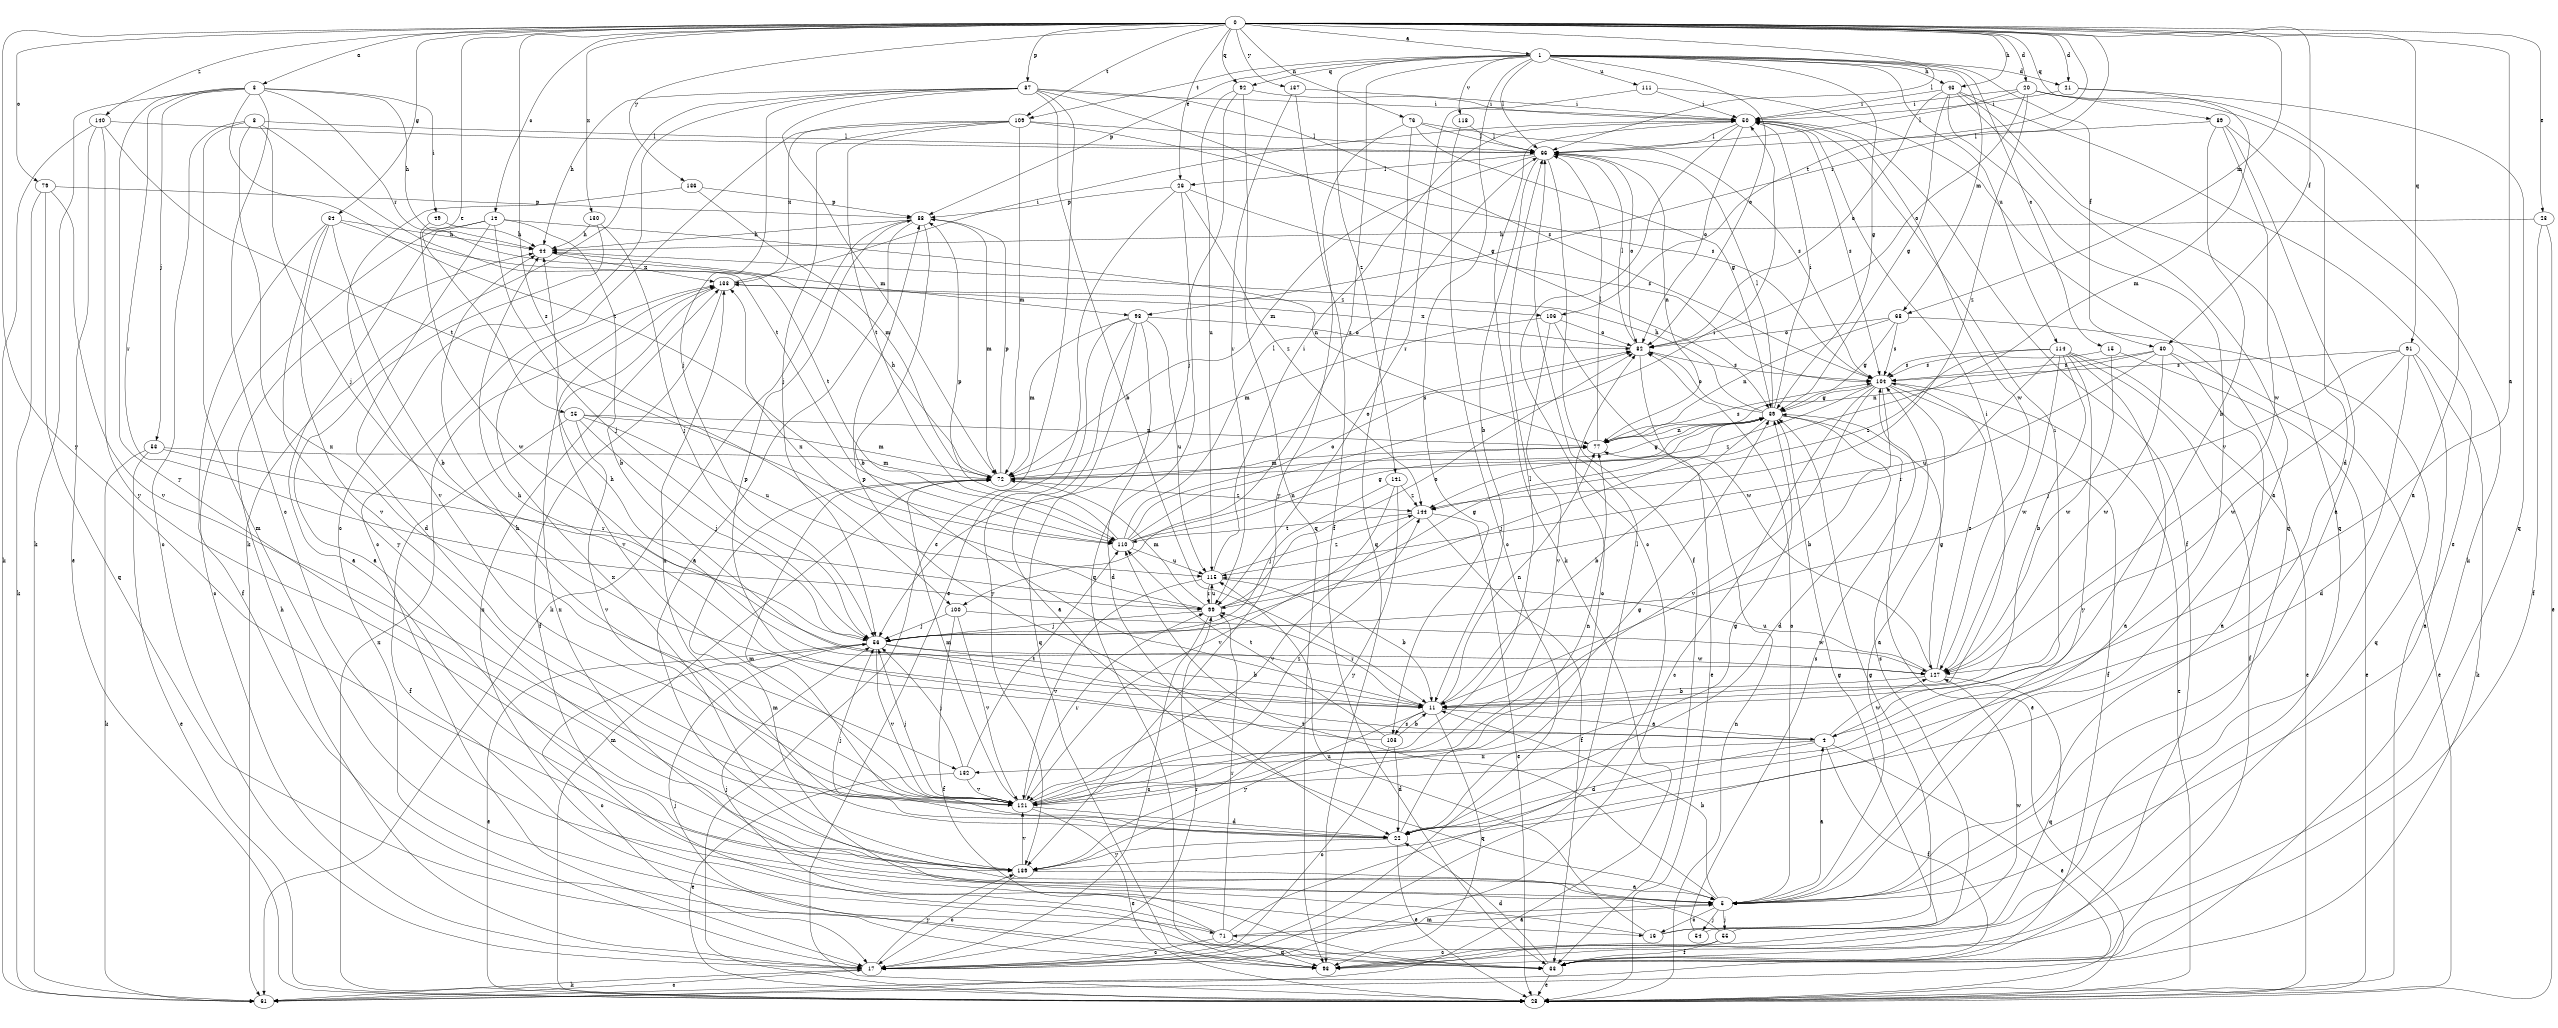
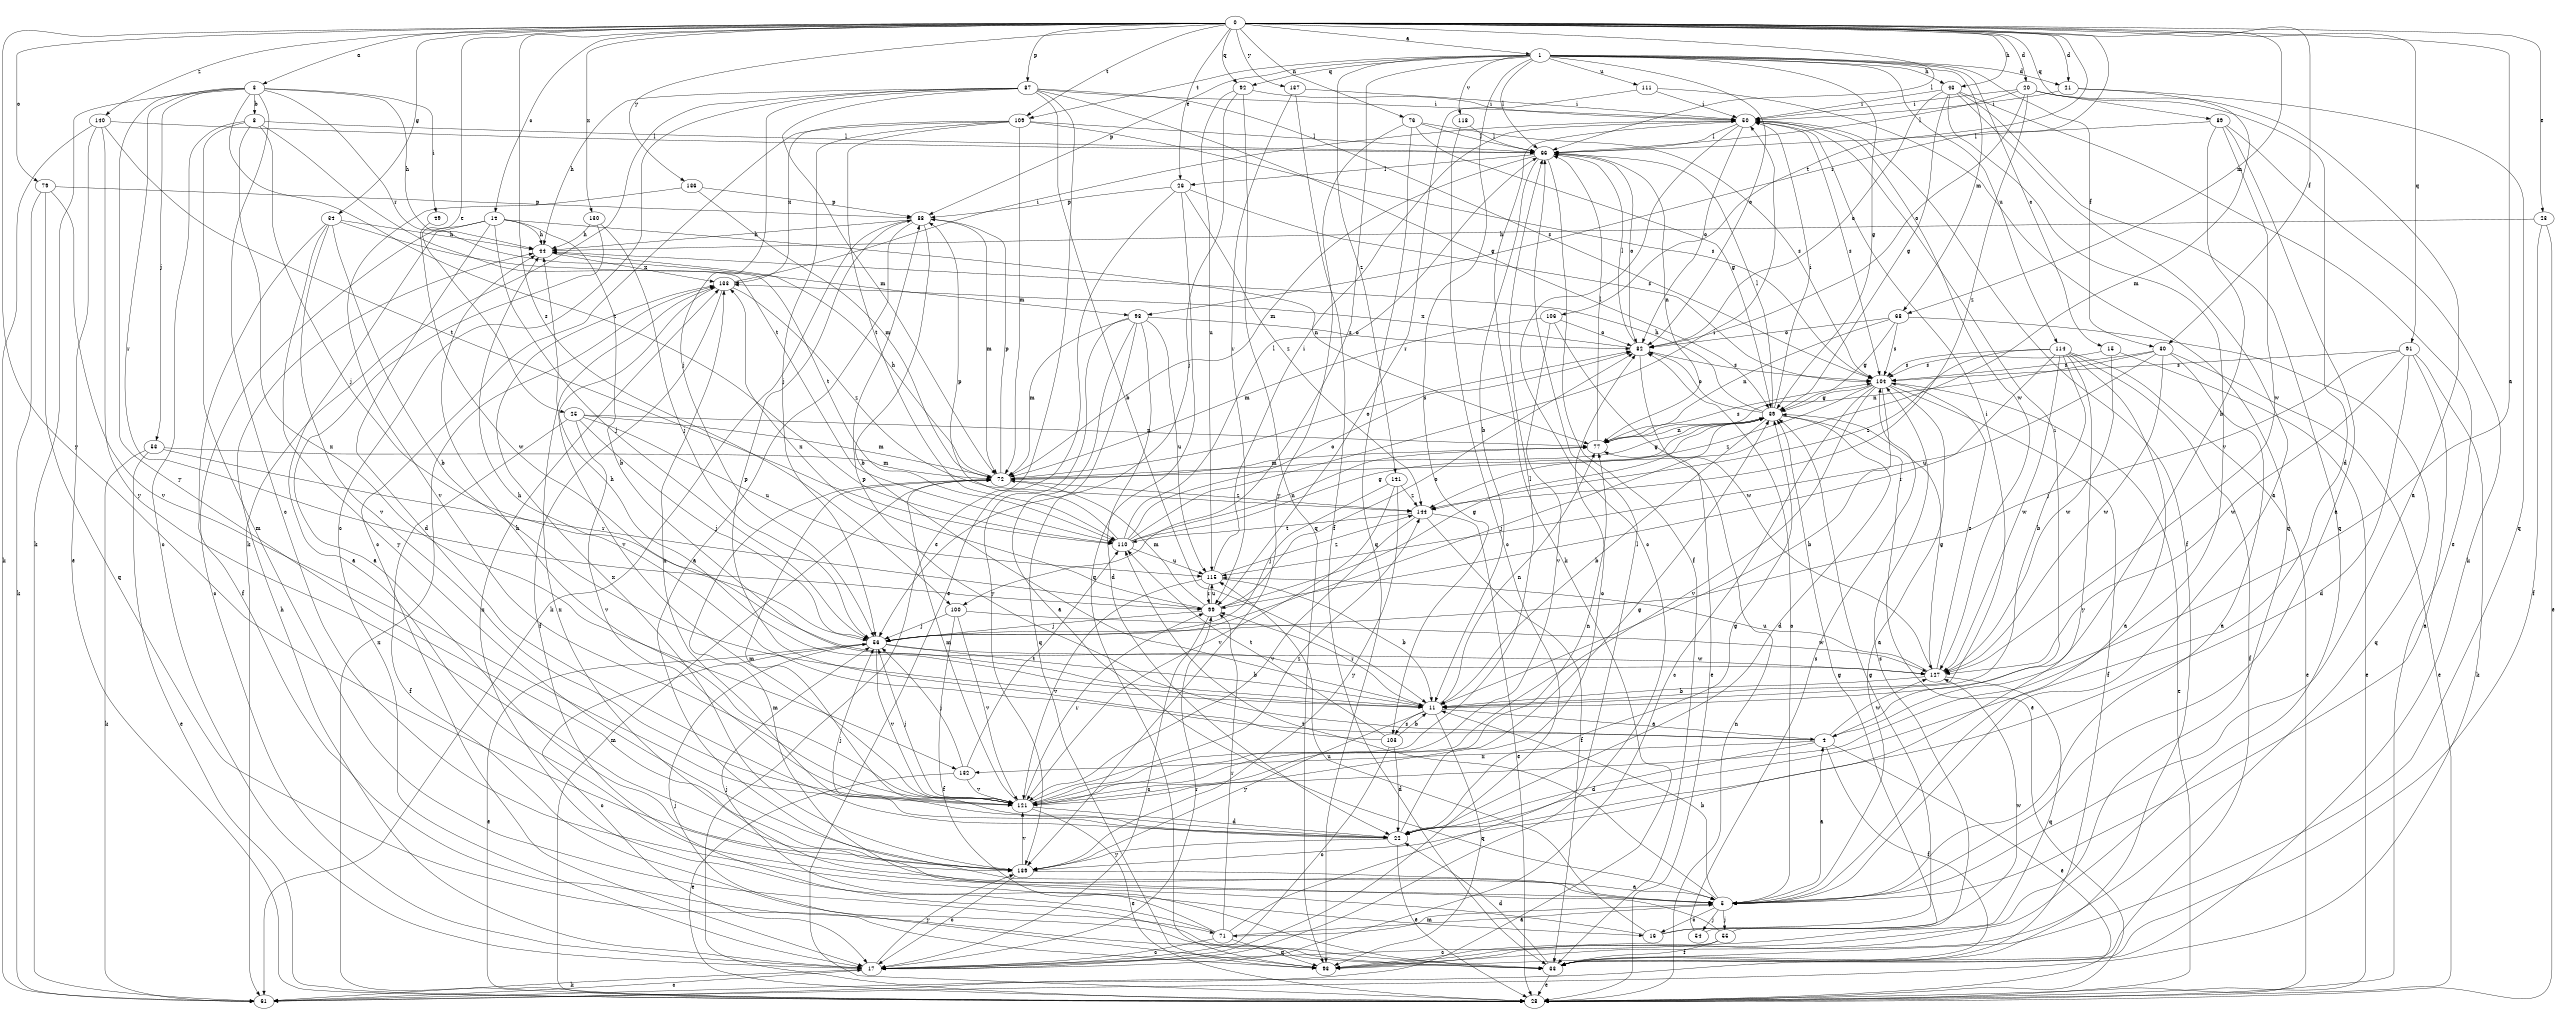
none -> (255, 103)
(490, 229) -> (531, 229)
(1136, 295) -> (1034, 490)
